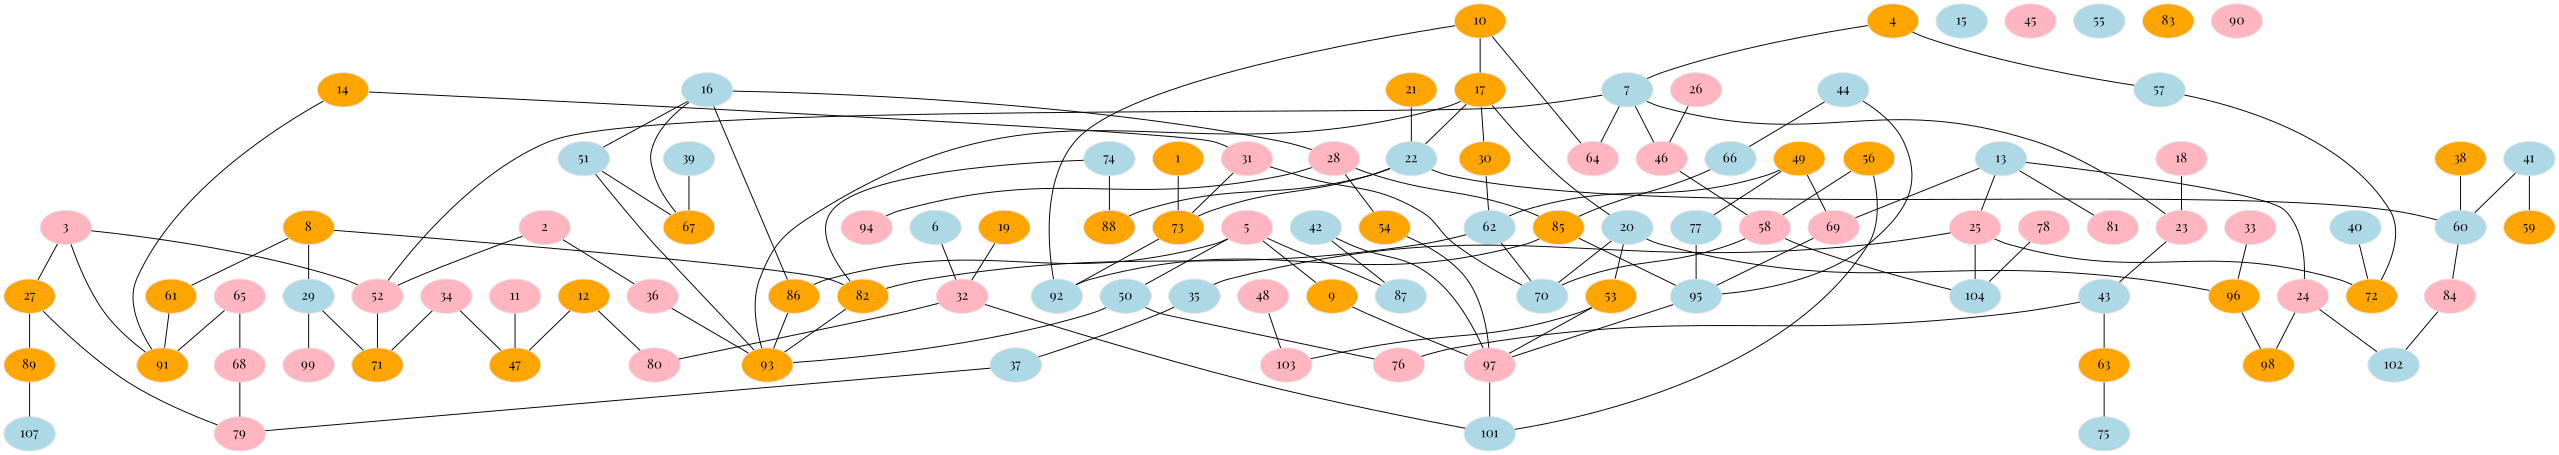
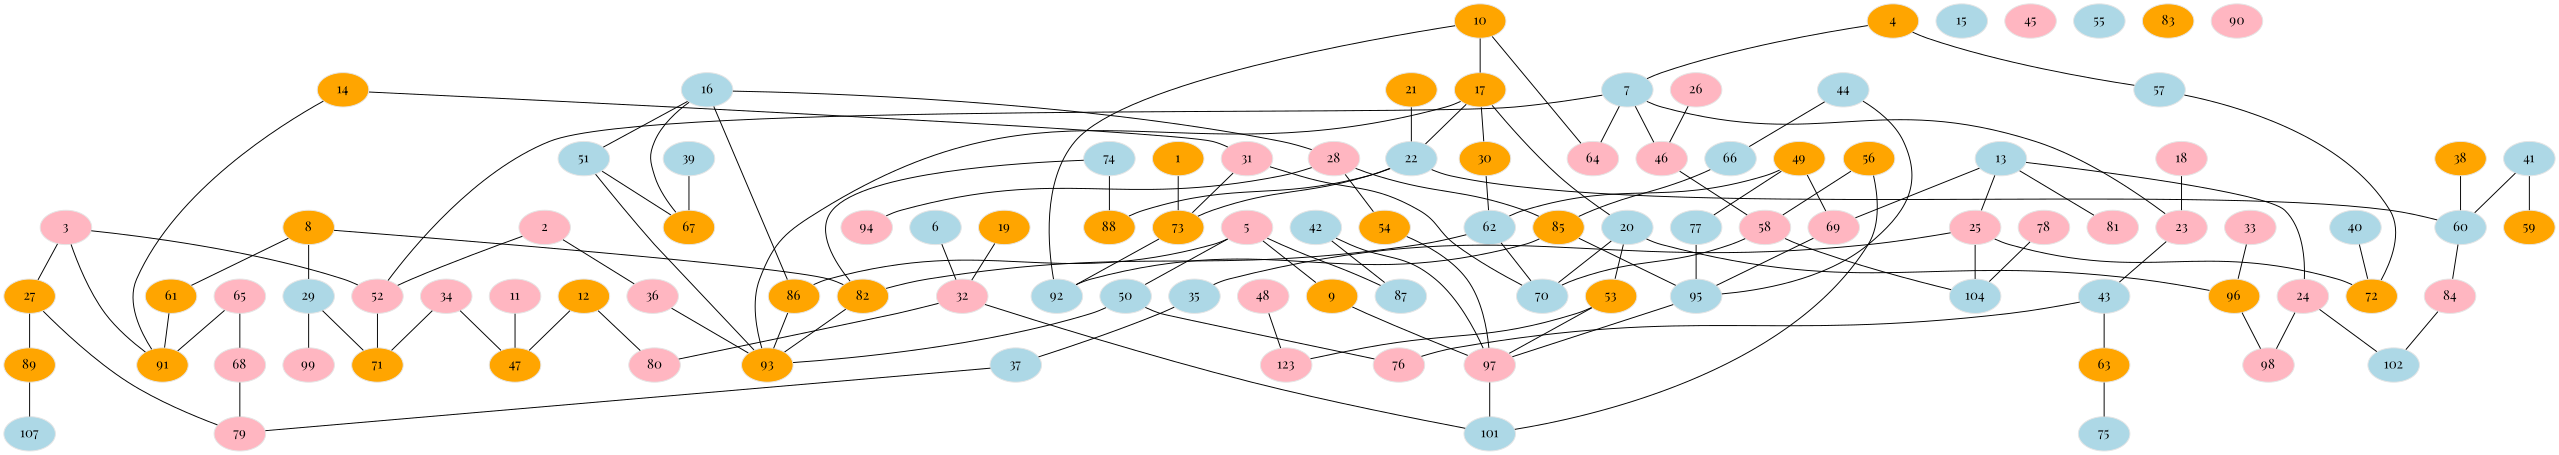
(1286, 365) -> (1286, 365)
(2268, 365) -> (2268, 365)
